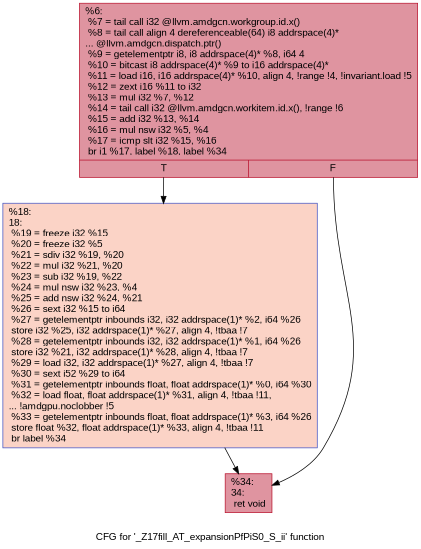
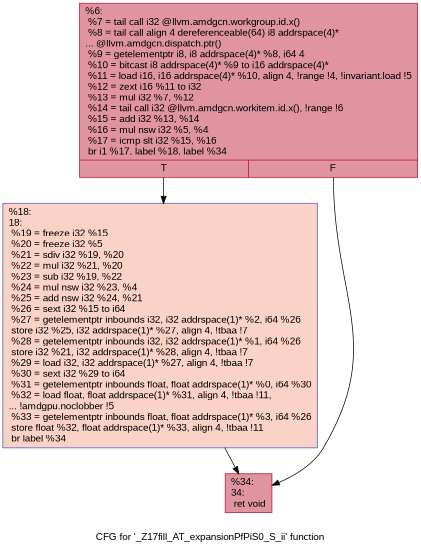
(67, 374) -> (67, 374)
